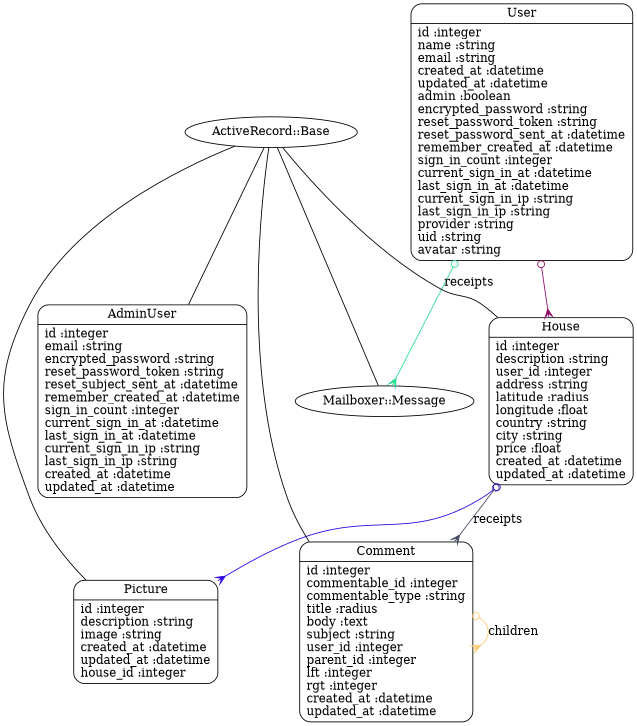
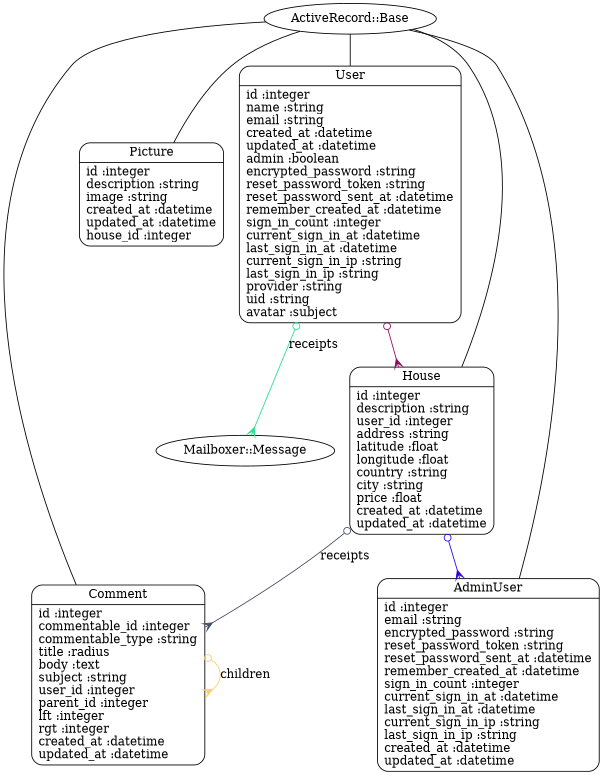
(460, 250) -> (292, 313)
(328, 267) -> (350, 50)
(142, 385) -> (488, 659)
(543, 398) -> (398, 447)
(358, 526) -> (453, 556)
